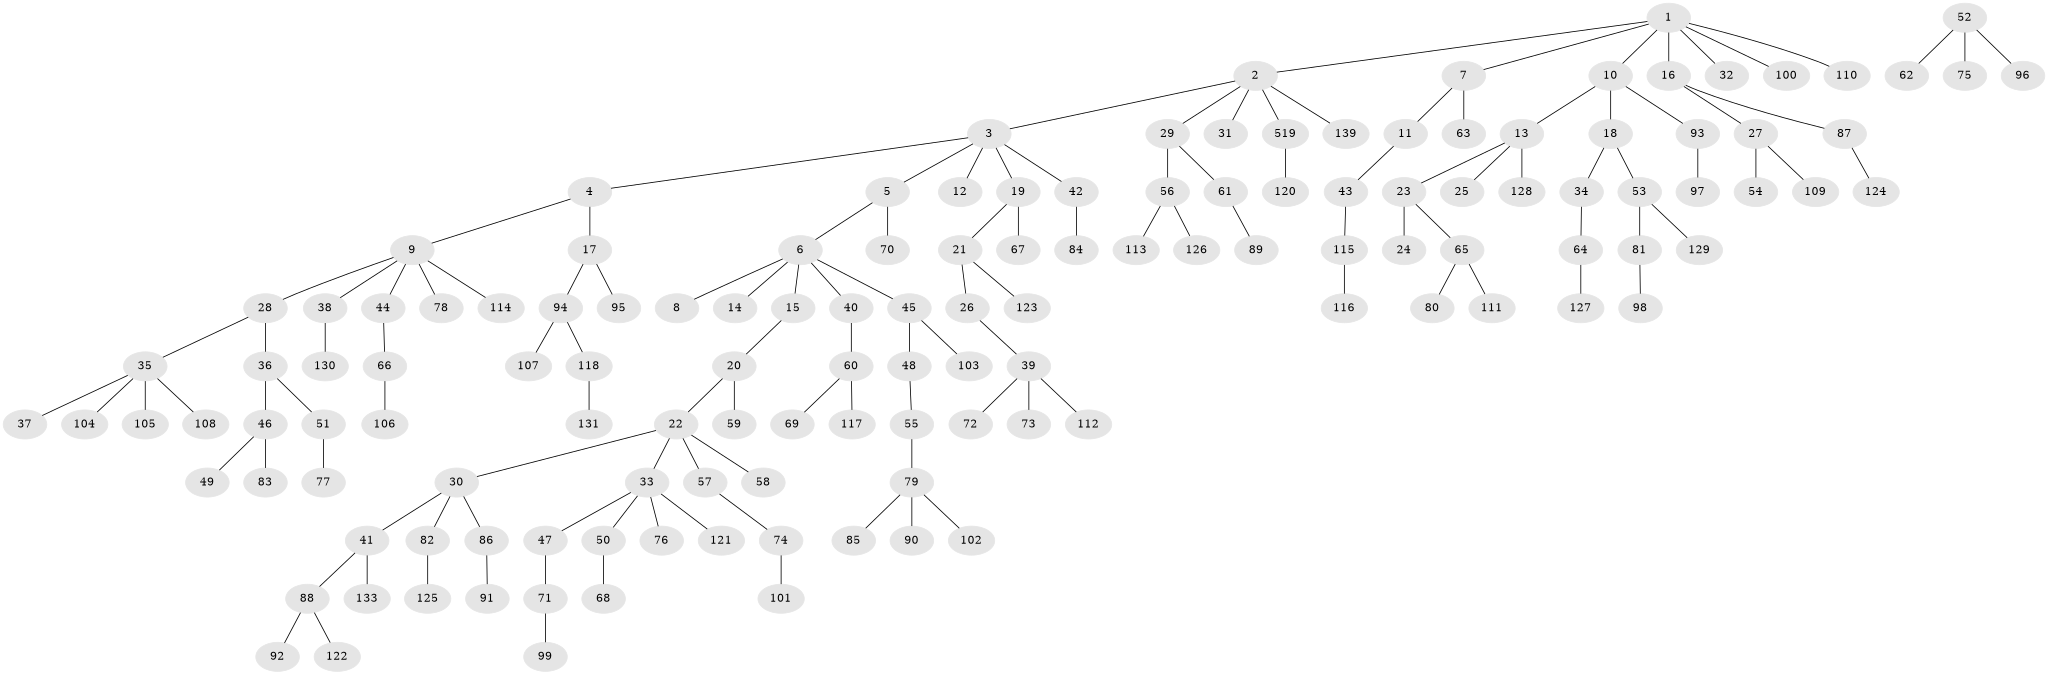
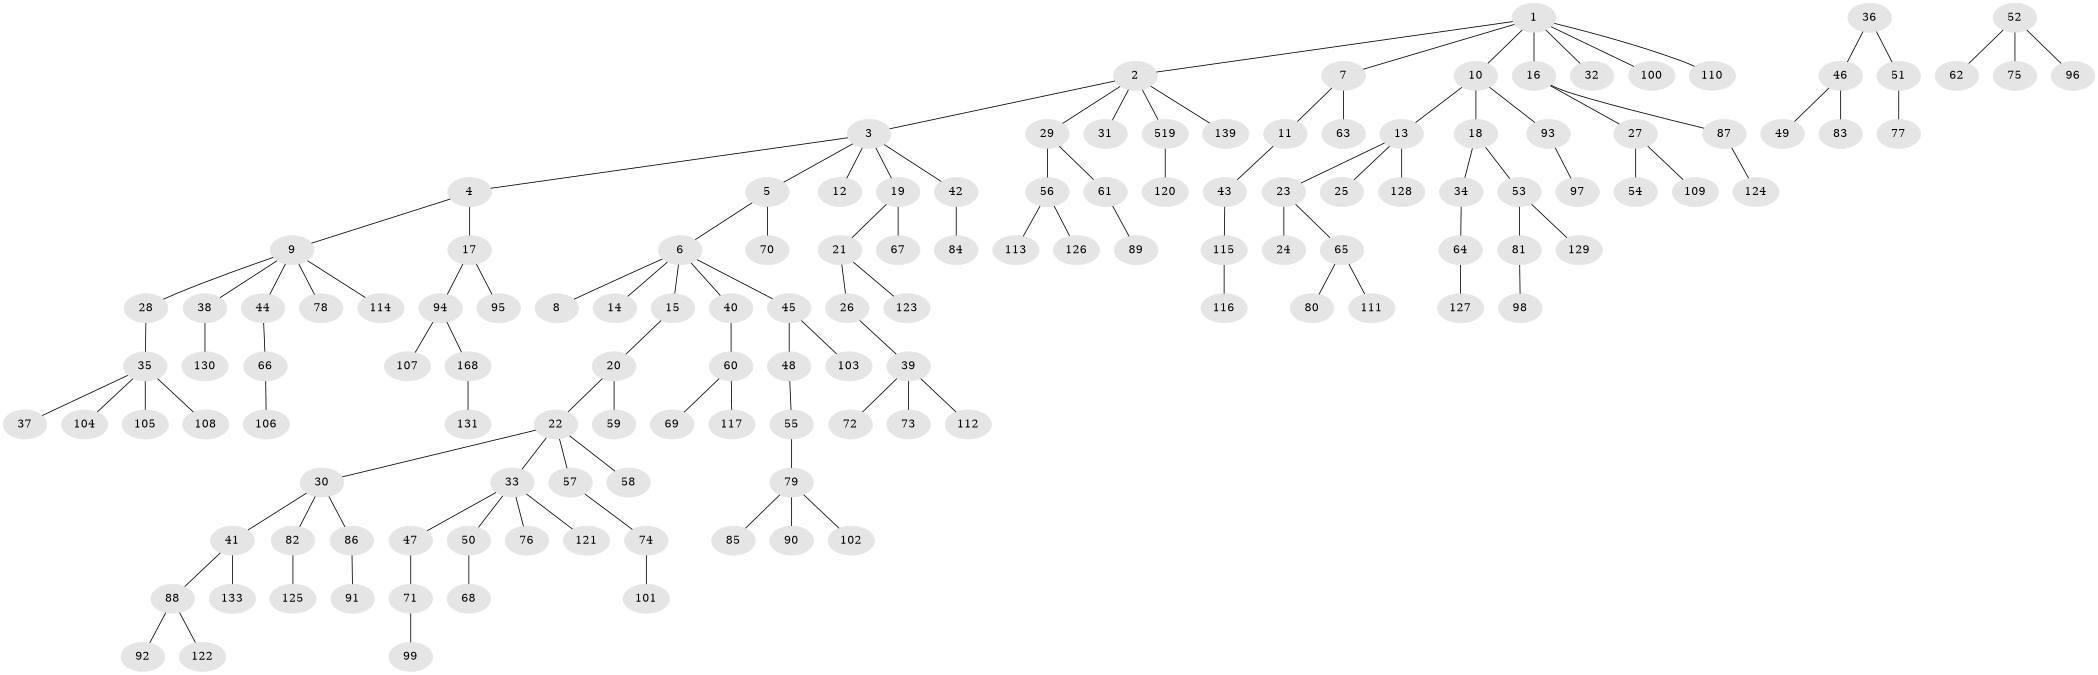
(265, 337) -> none
(589, 366) -> (468, 366)
